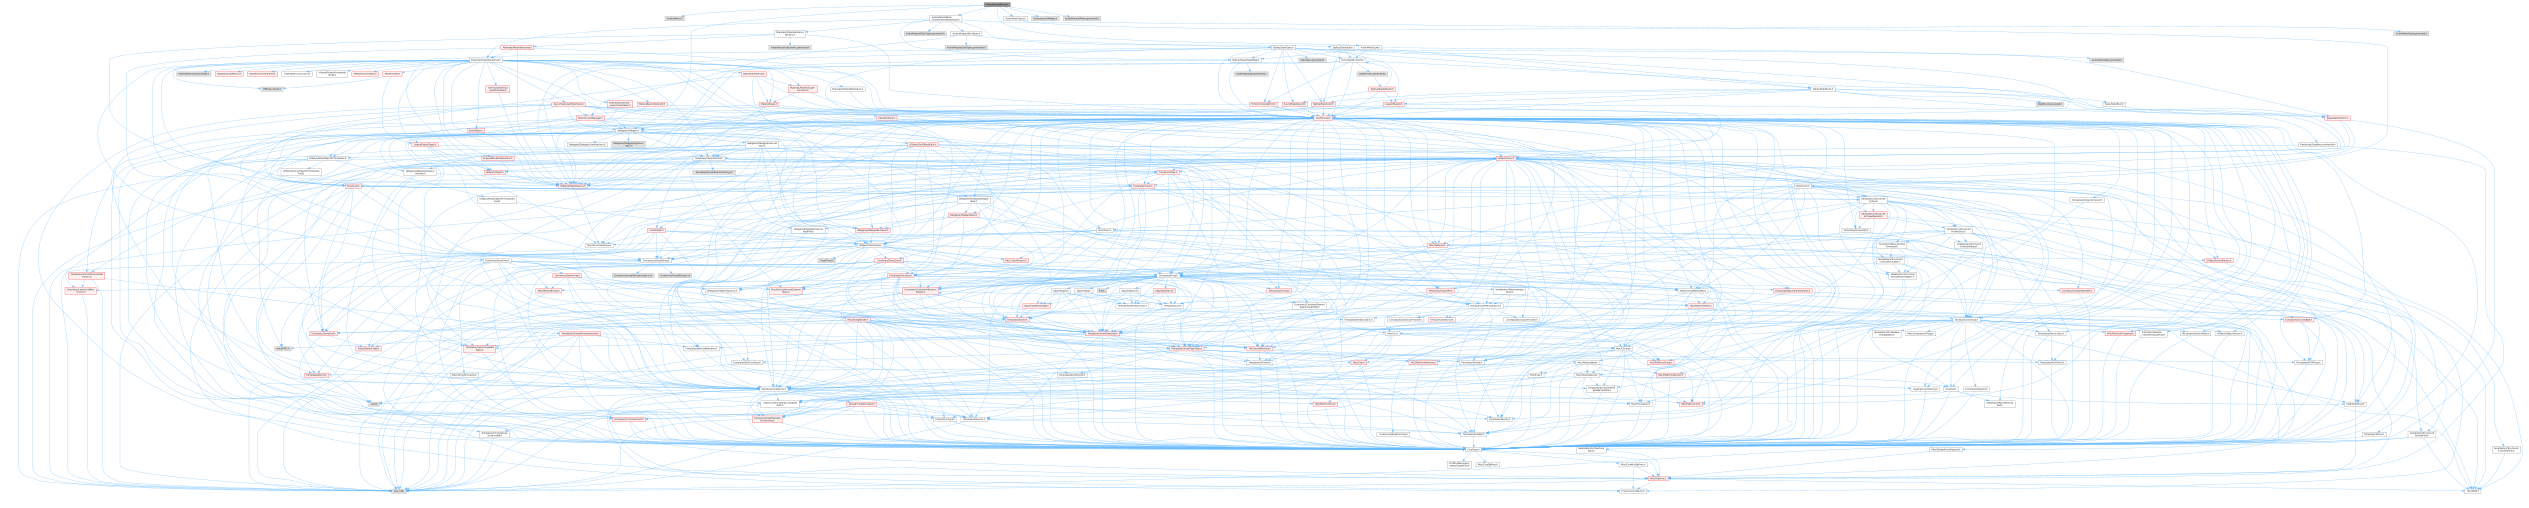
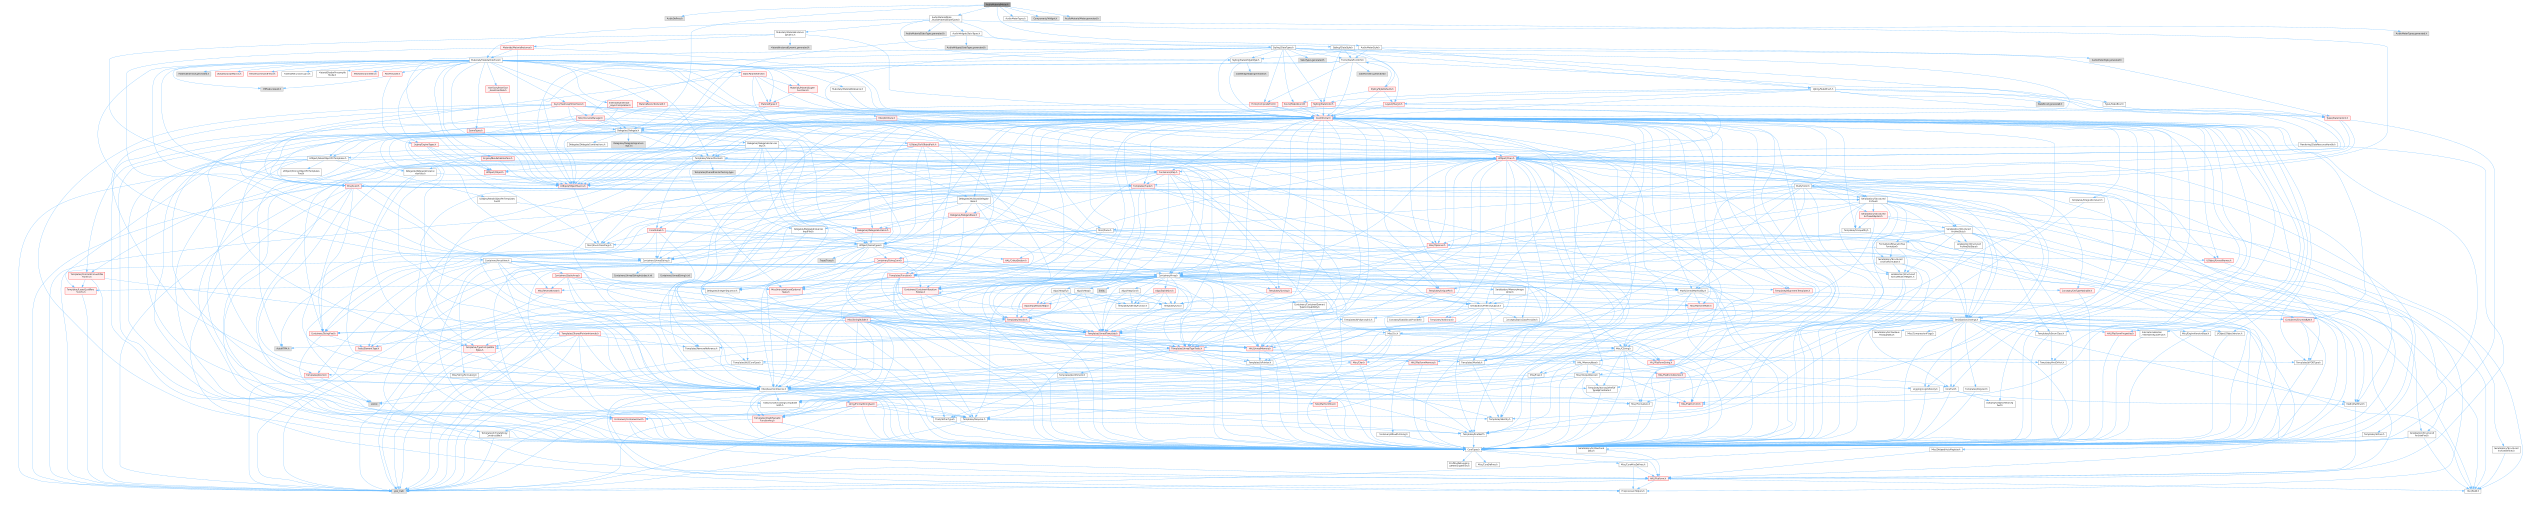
(1377, 81) -> (1372, 58)
(714, 172) -> (714, 172)
(412, 260) -> none
(865, 412) -> (998, 401)
